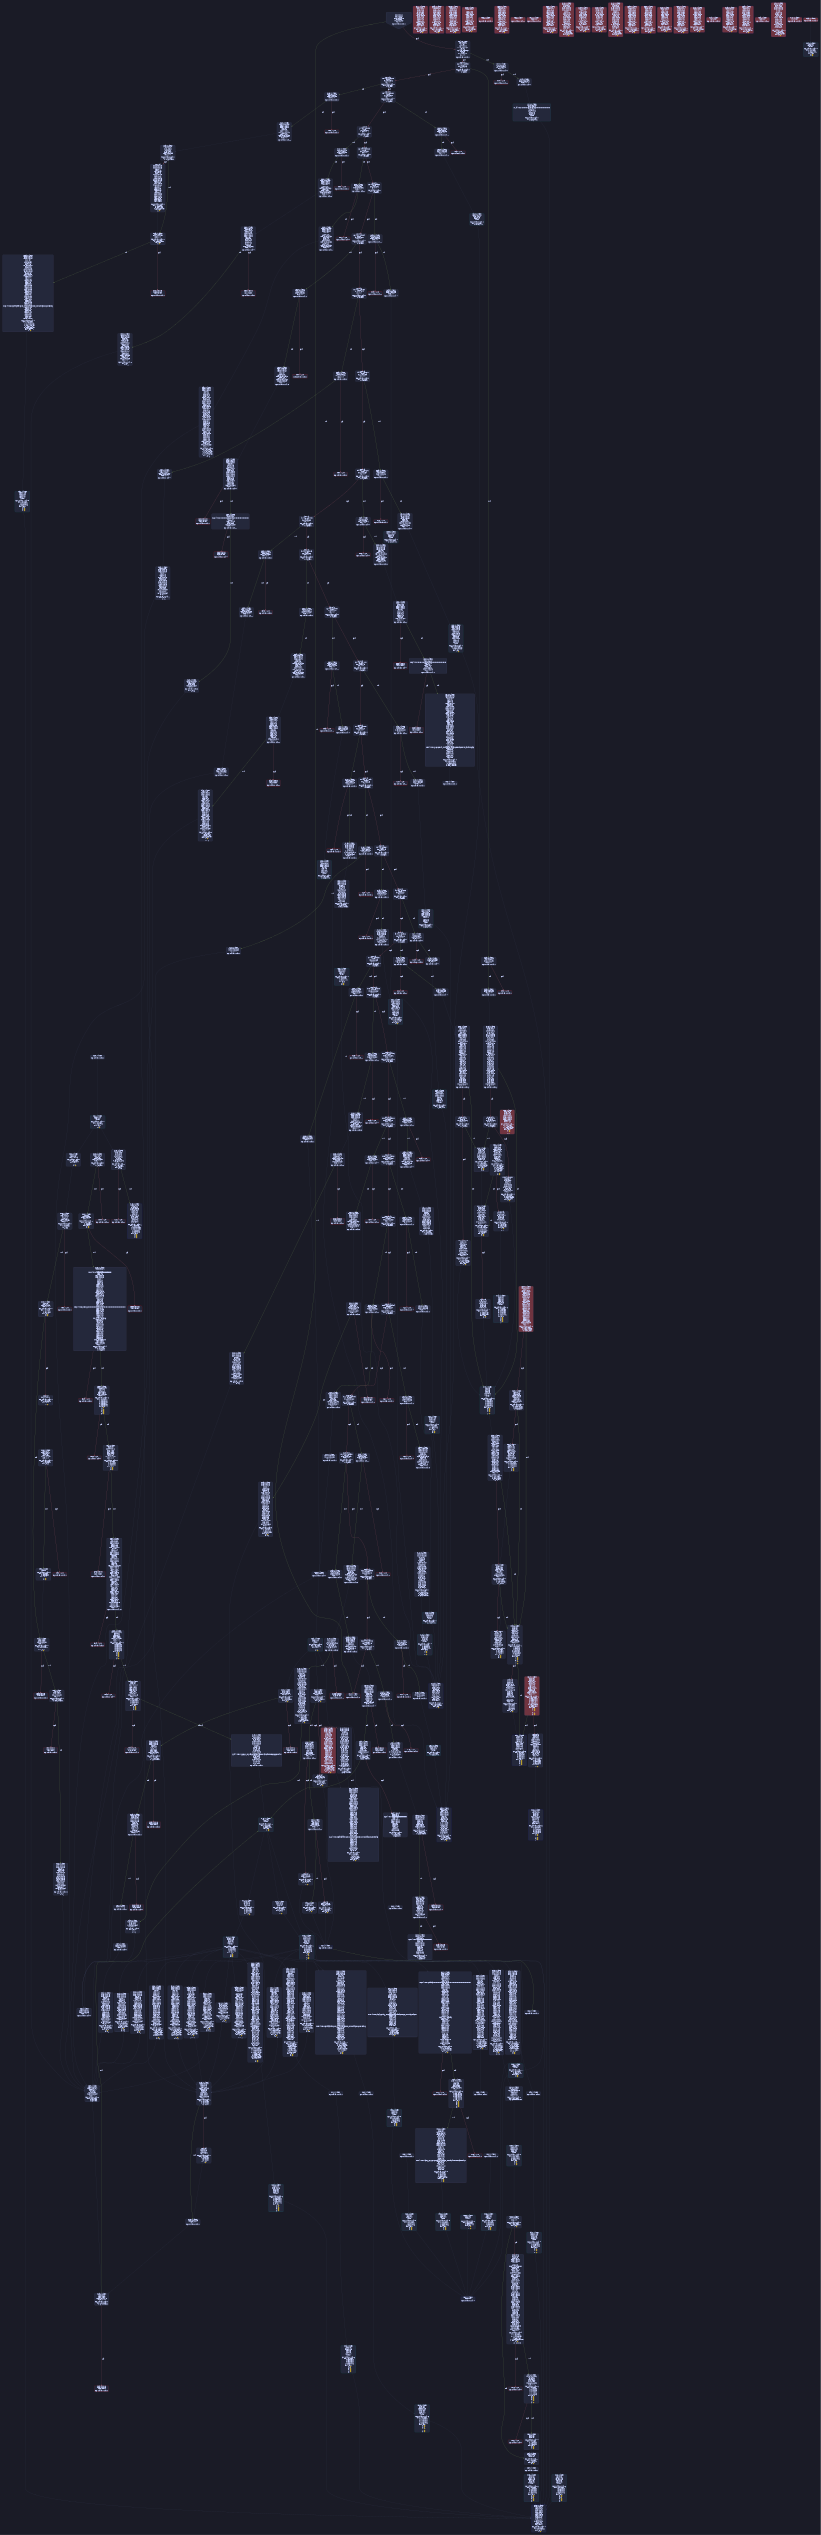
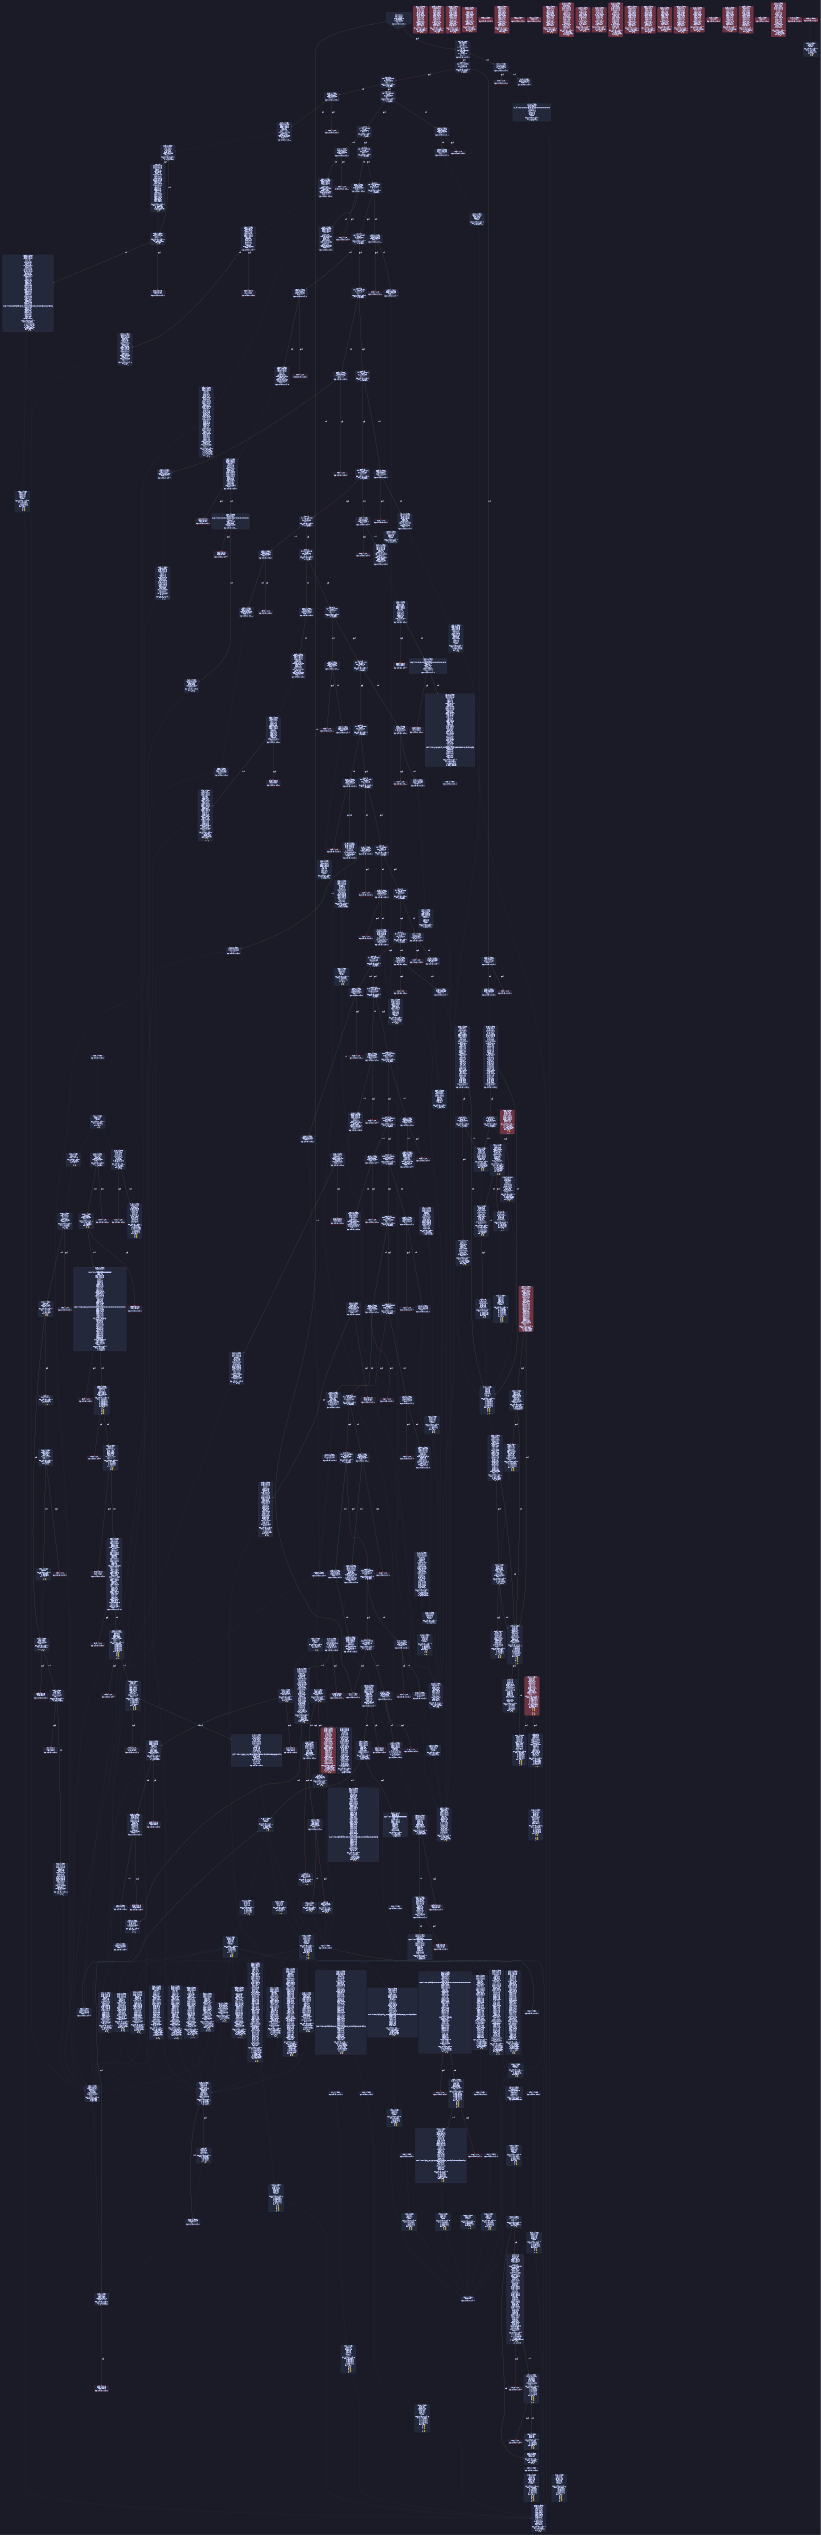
(342, 188) -> (342, 188)
(480, 2094) -> (480, 2094)
